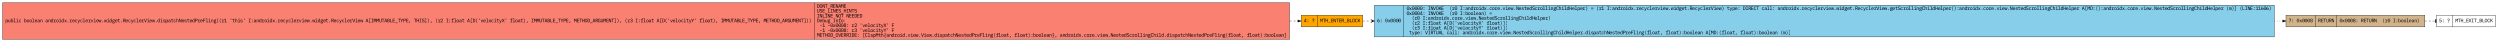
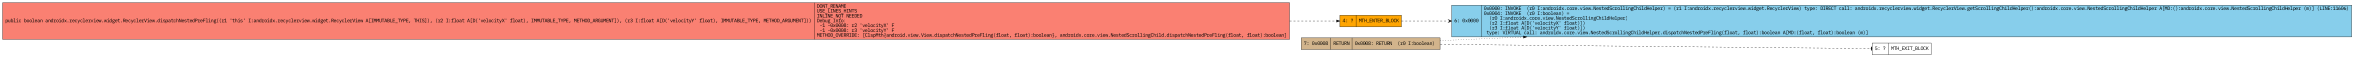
(2279, 21) -> (1482, 39)
